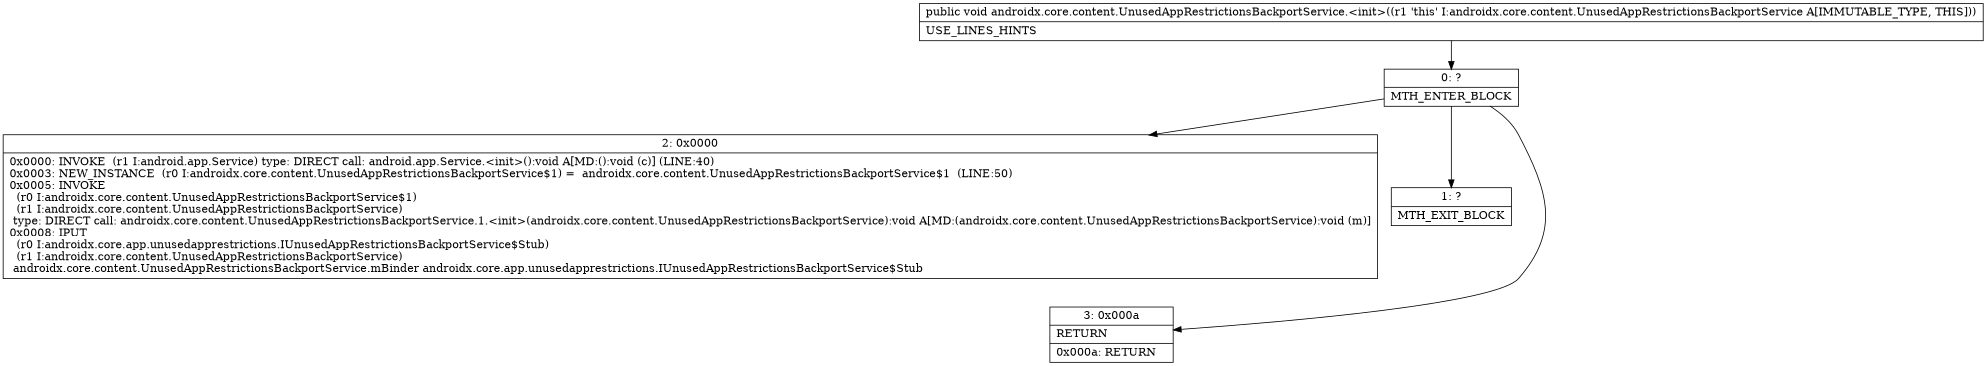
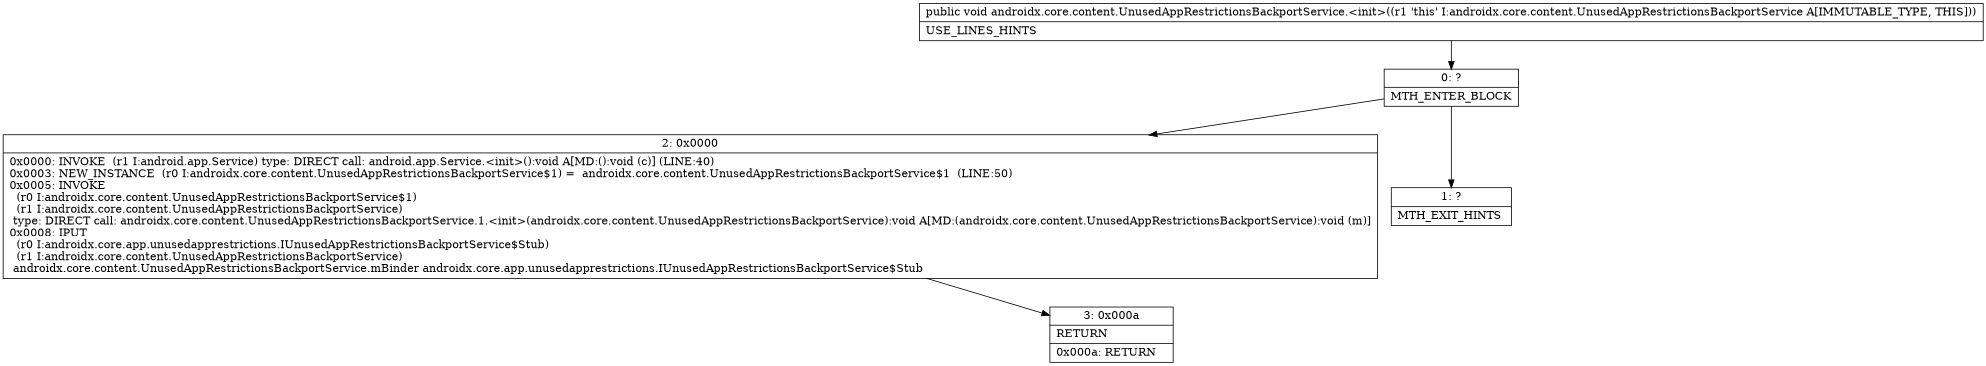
(1451, 216) -> (1450, 216)
(1450, 300) -> (984, 296)
